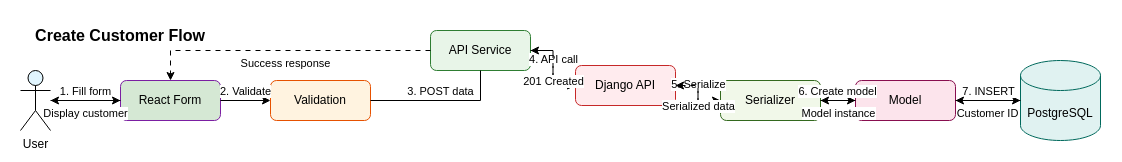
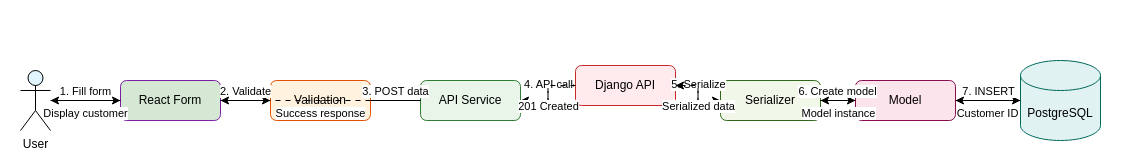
(121, 36) -> none
(481, 51) -> (471, 101)
